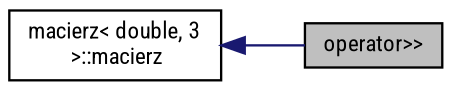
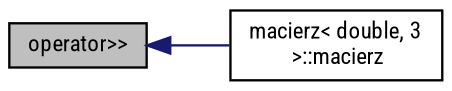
(275, 45) -> (200, 45)
